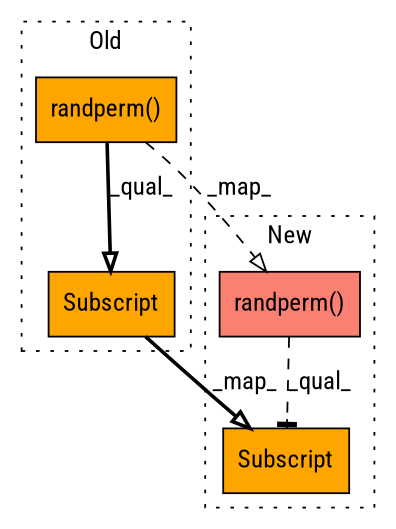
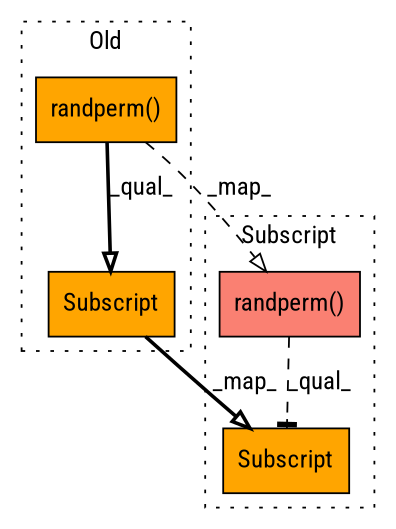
(290, 237) -> (290, 237)
